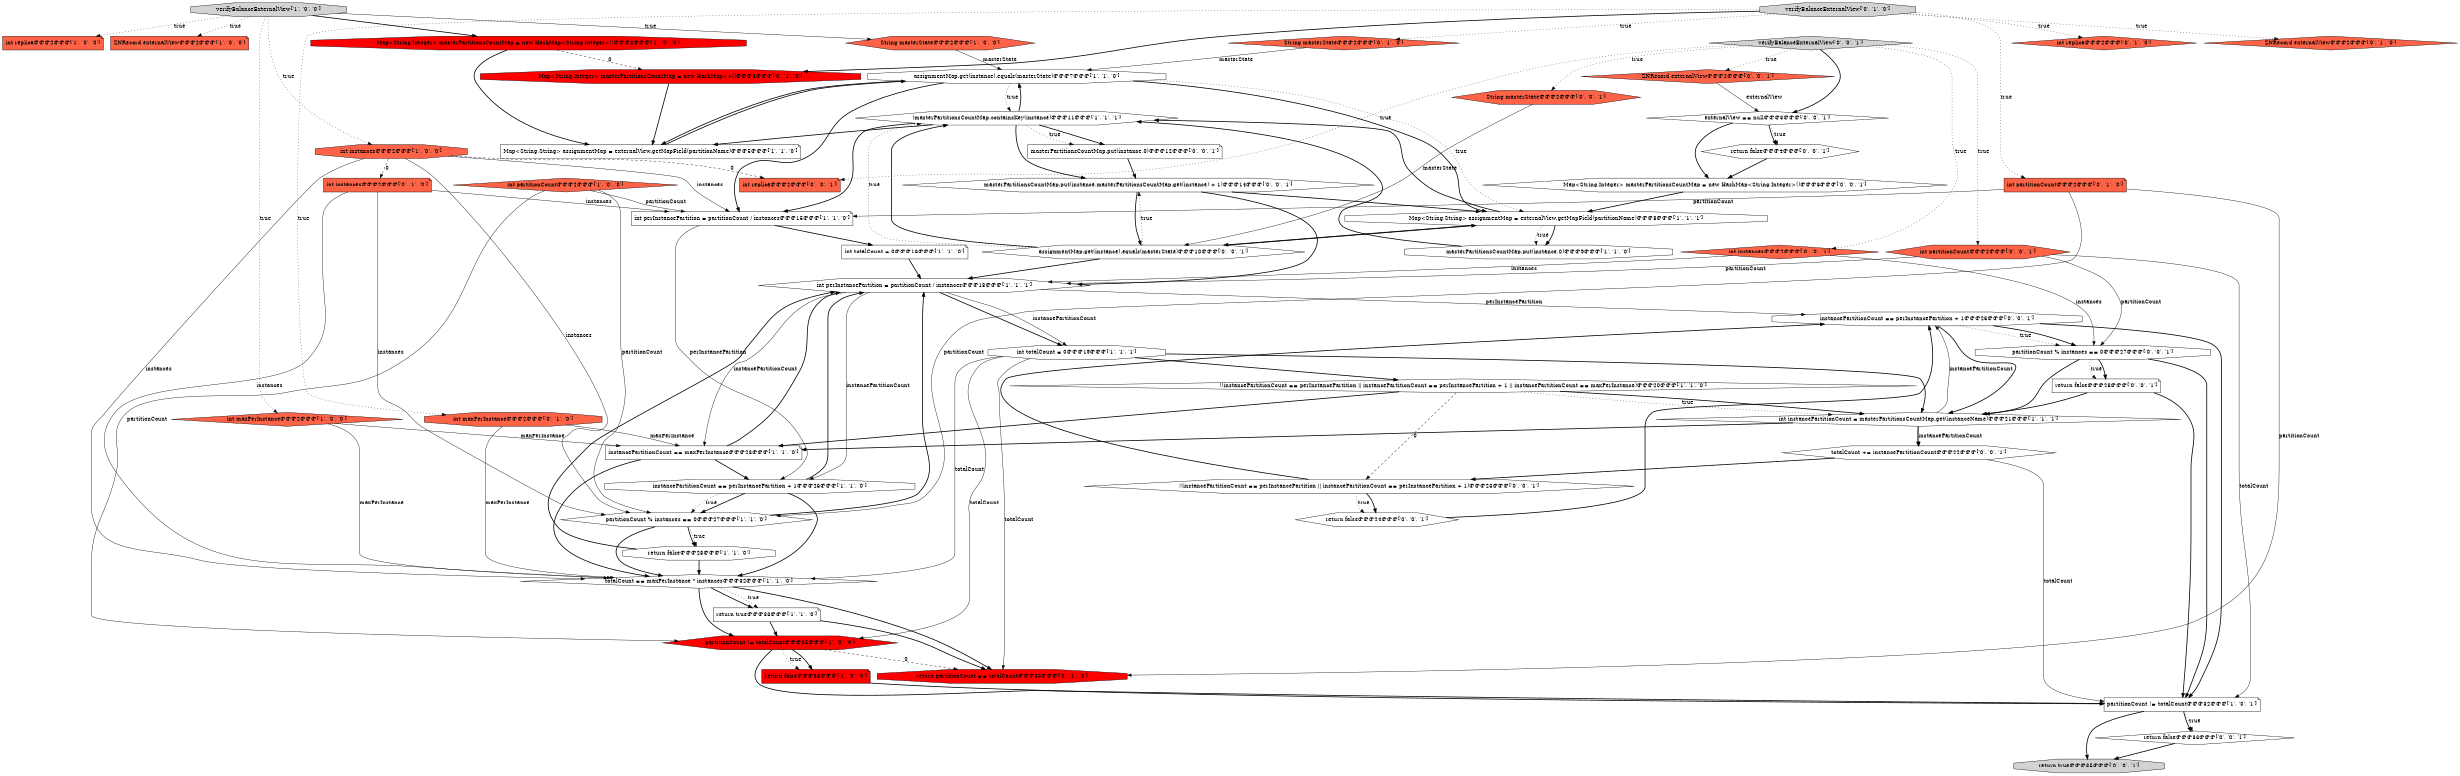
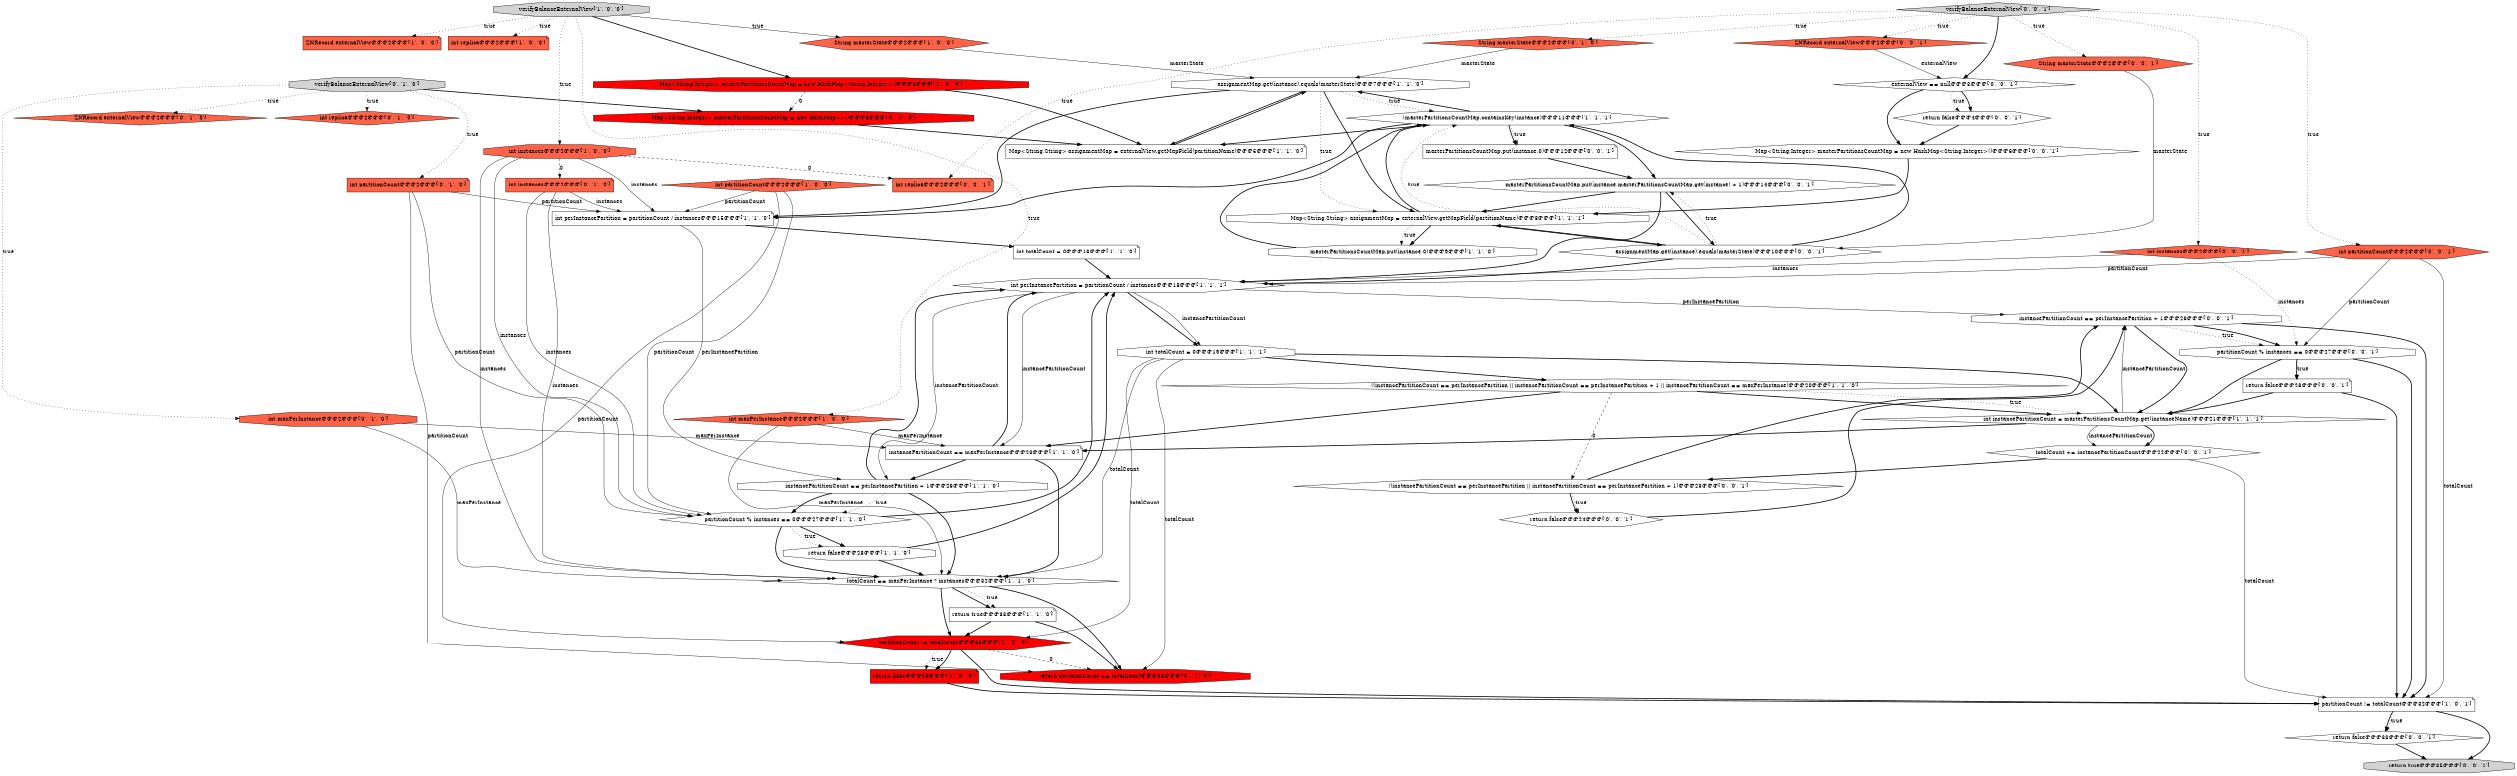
(1588, 27) -> (1772, 26)
(1977, 273) -> (2264, 291)
